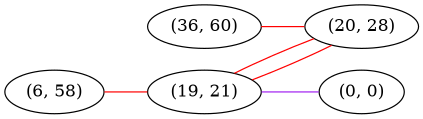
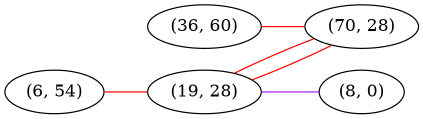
(362, 27) -> (362, 27)
(54, 92) -> (54, 92)
(204, 92) -> (204, 92)
(362, 92) -> (362, 92)
